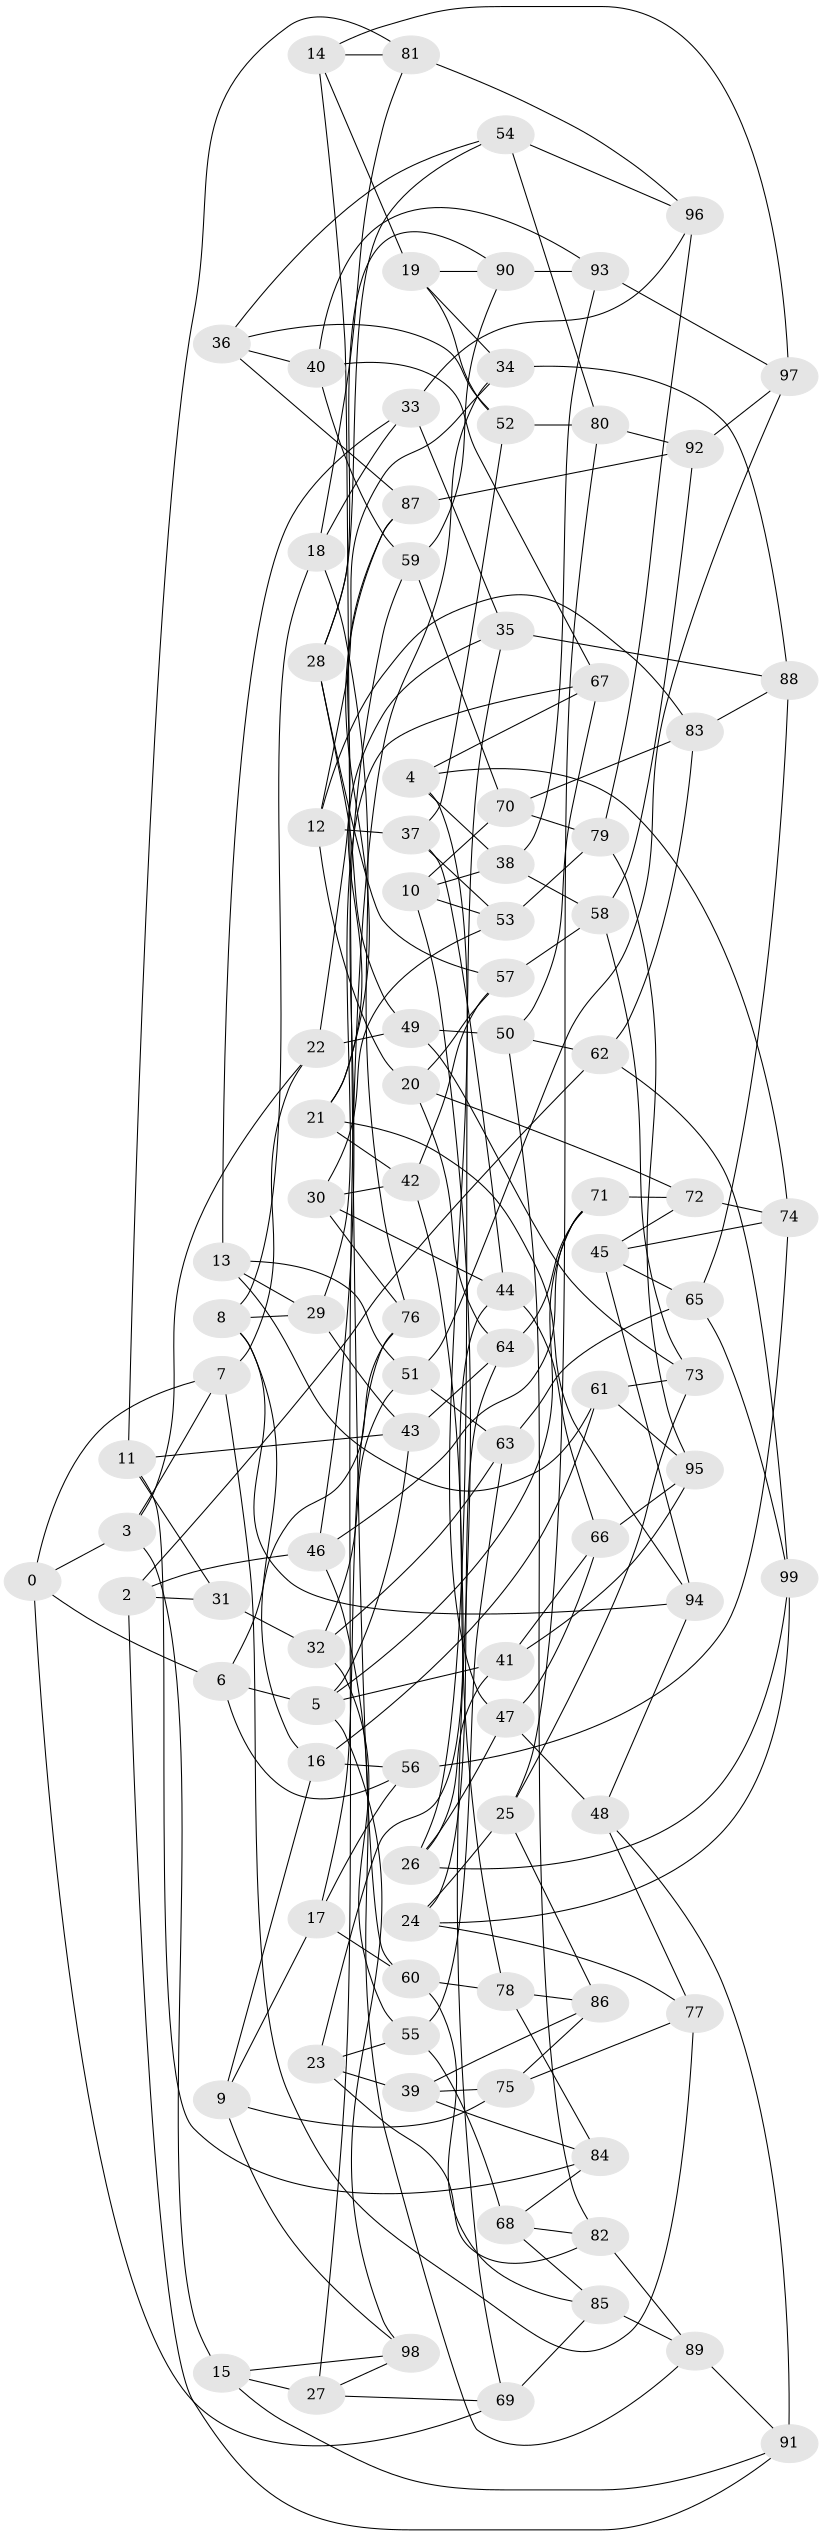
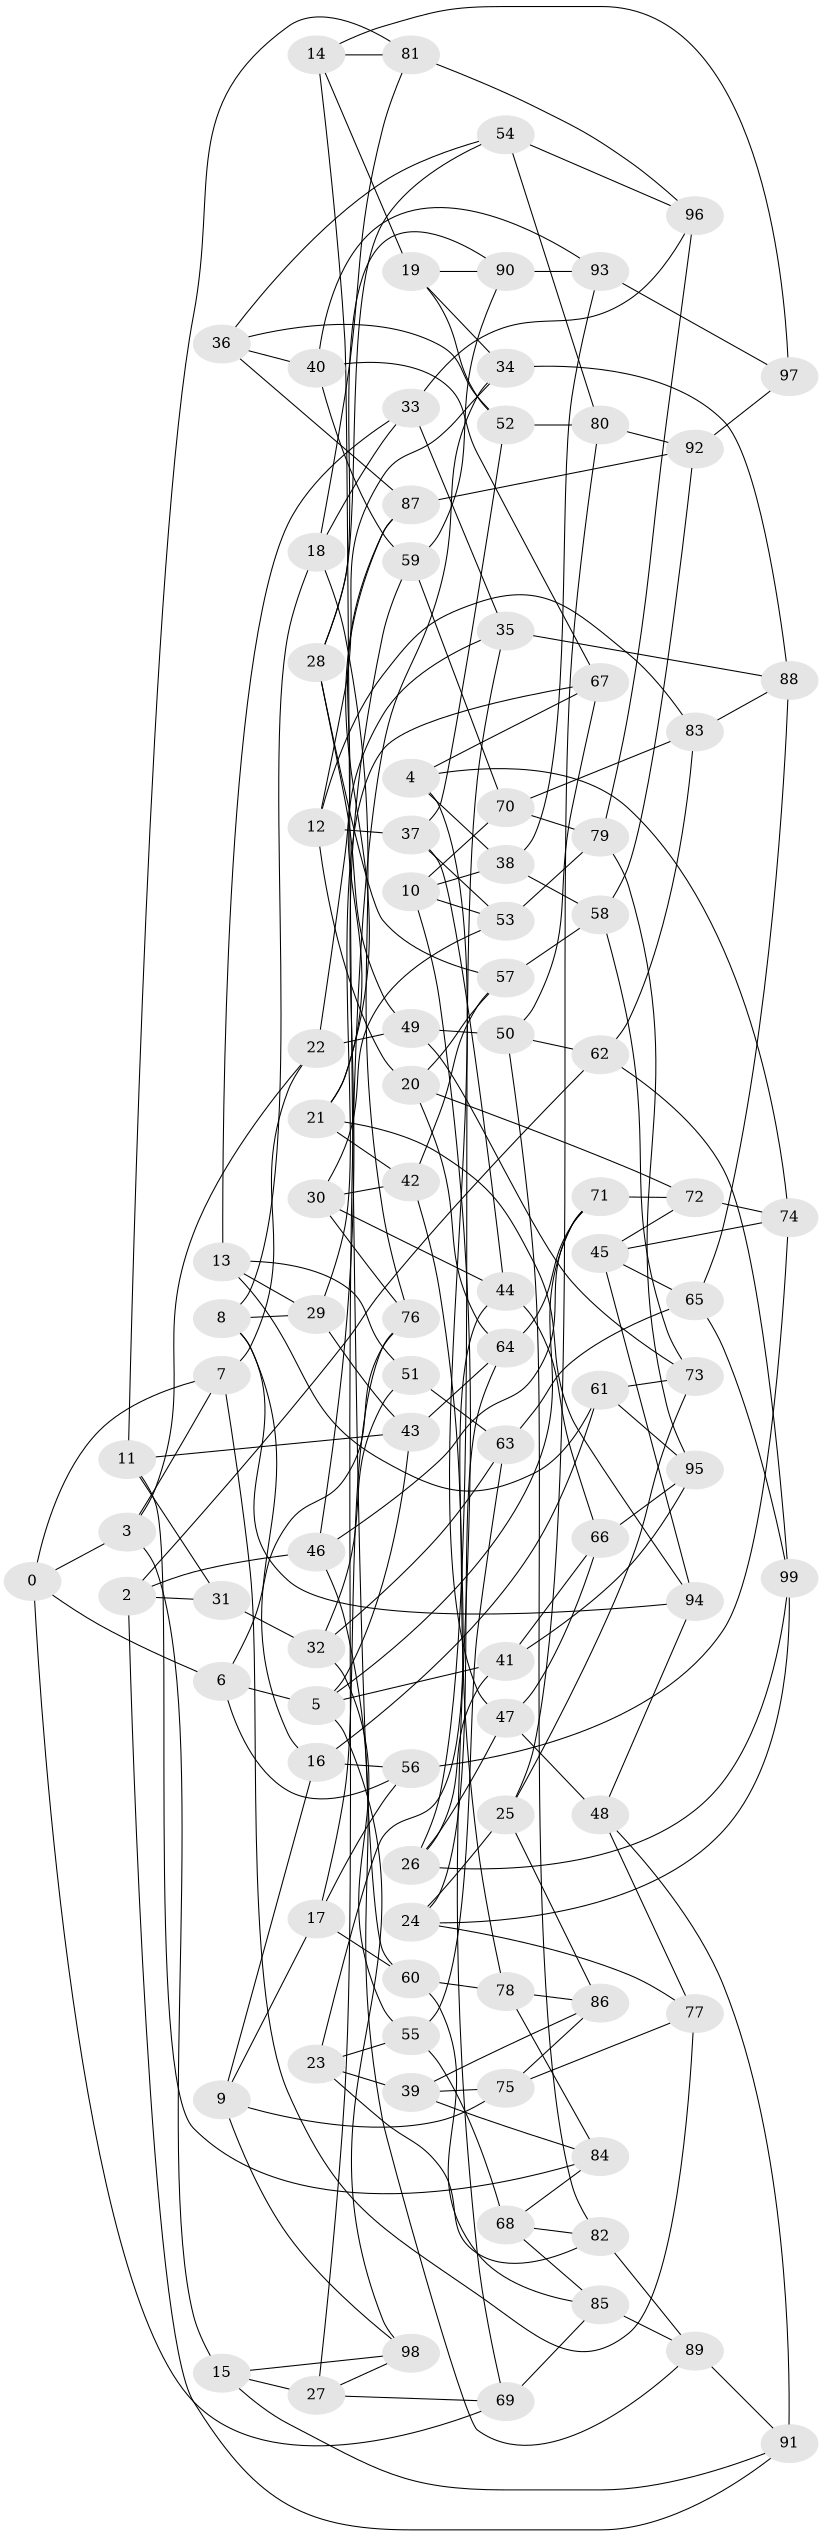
(645, 892) -> none
